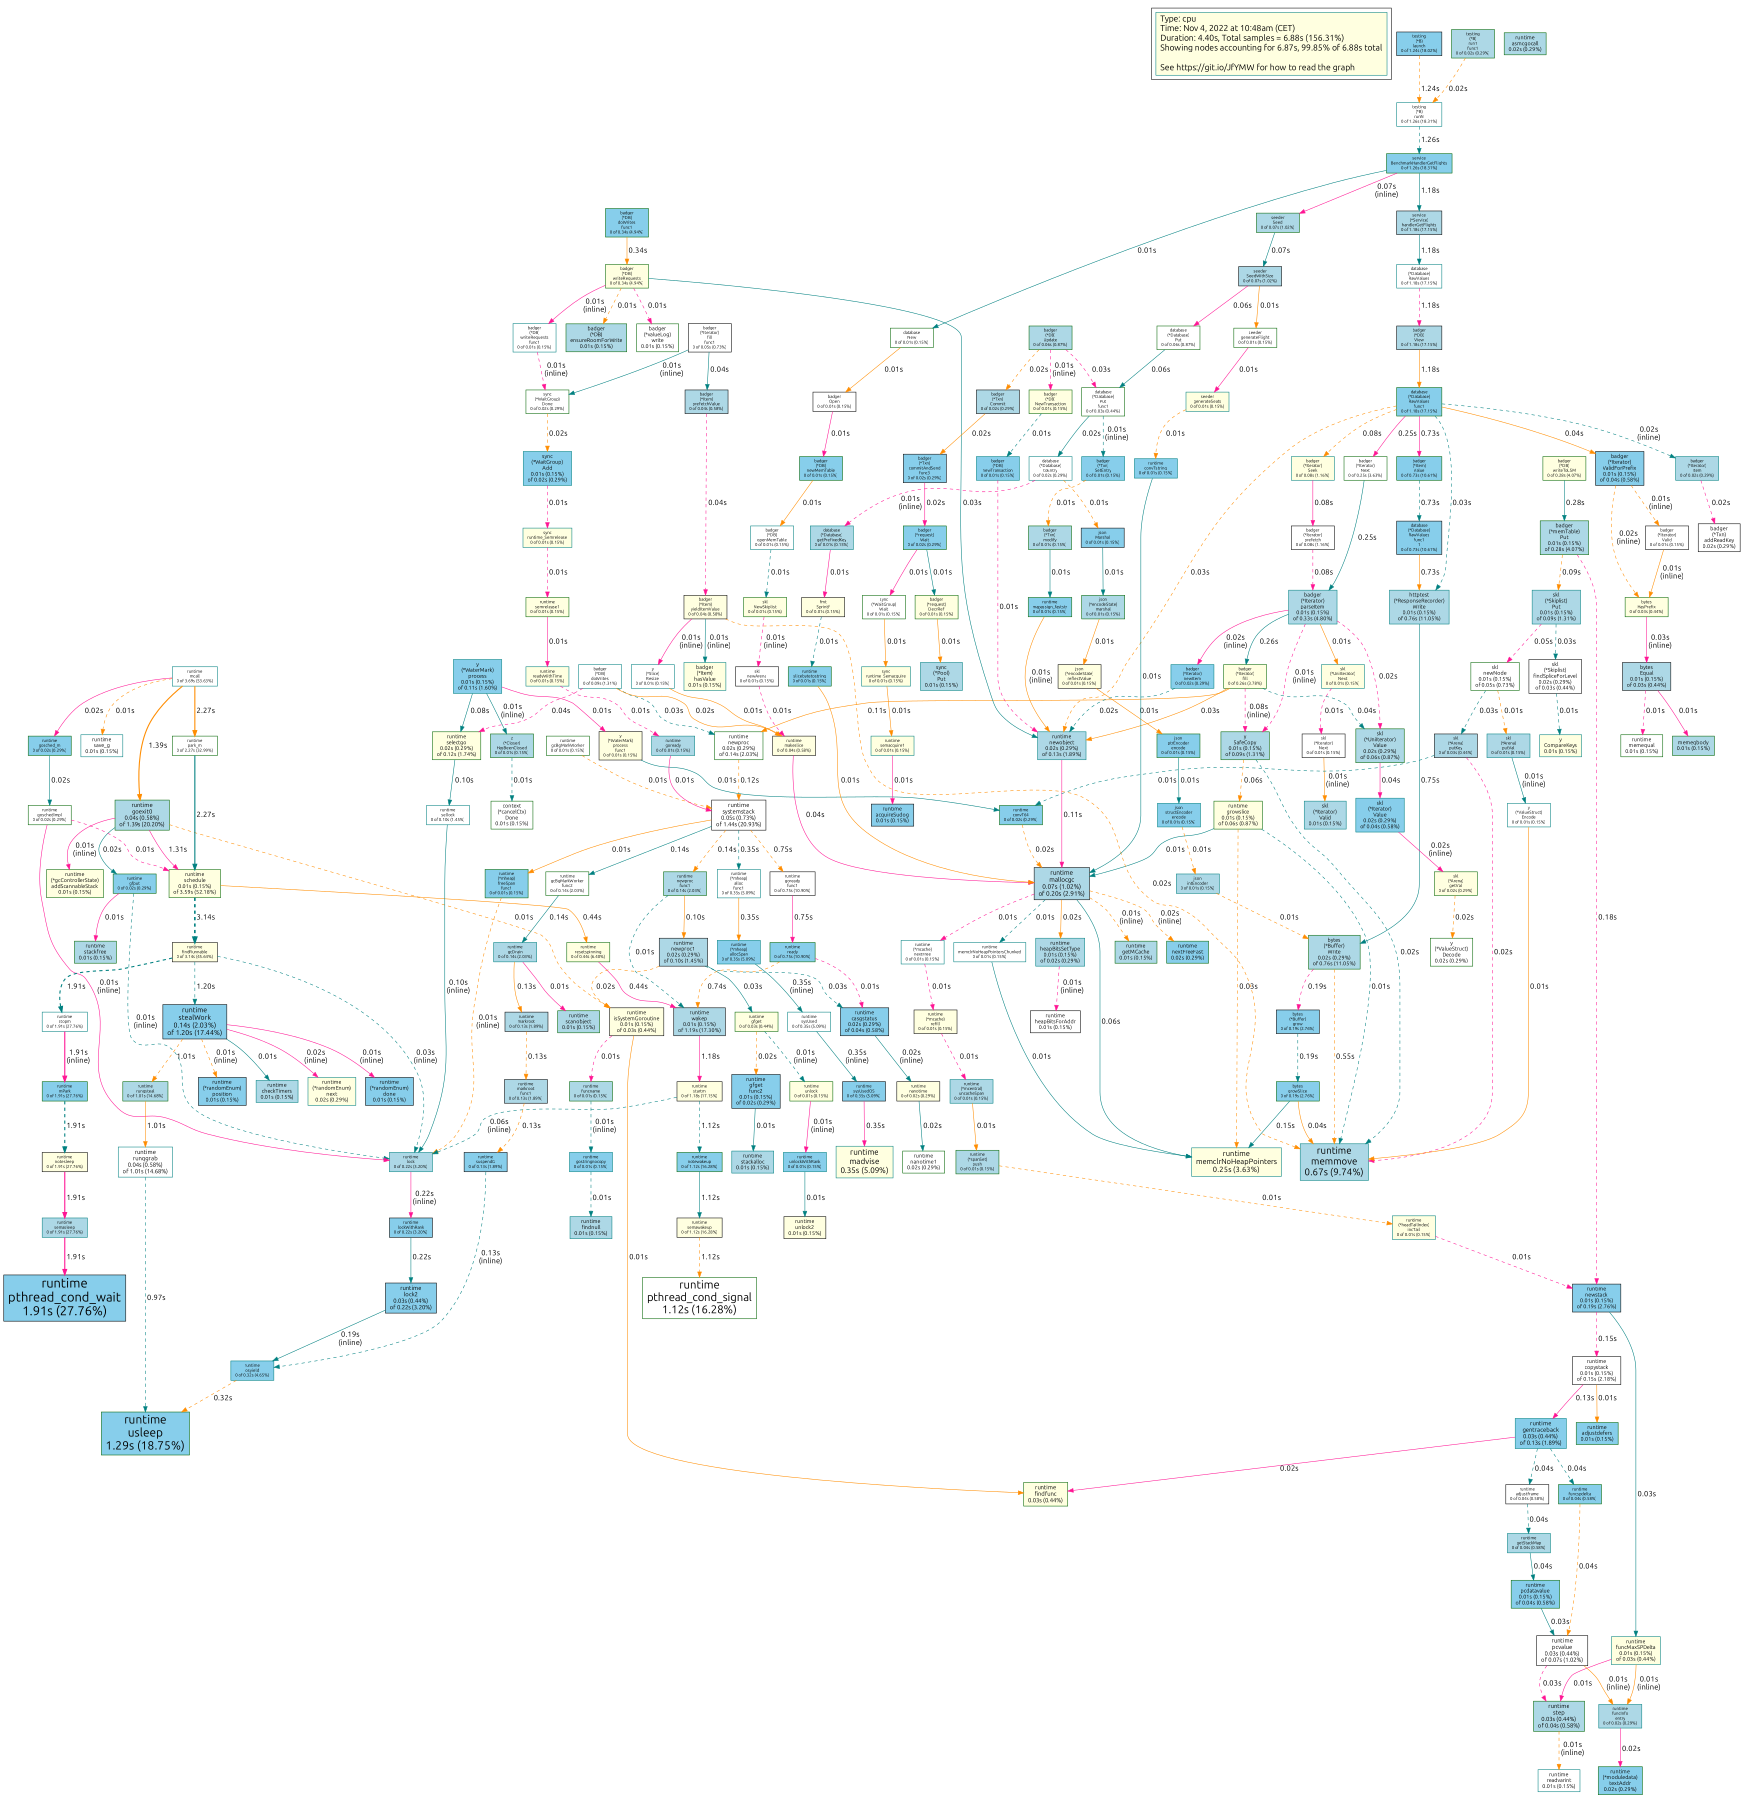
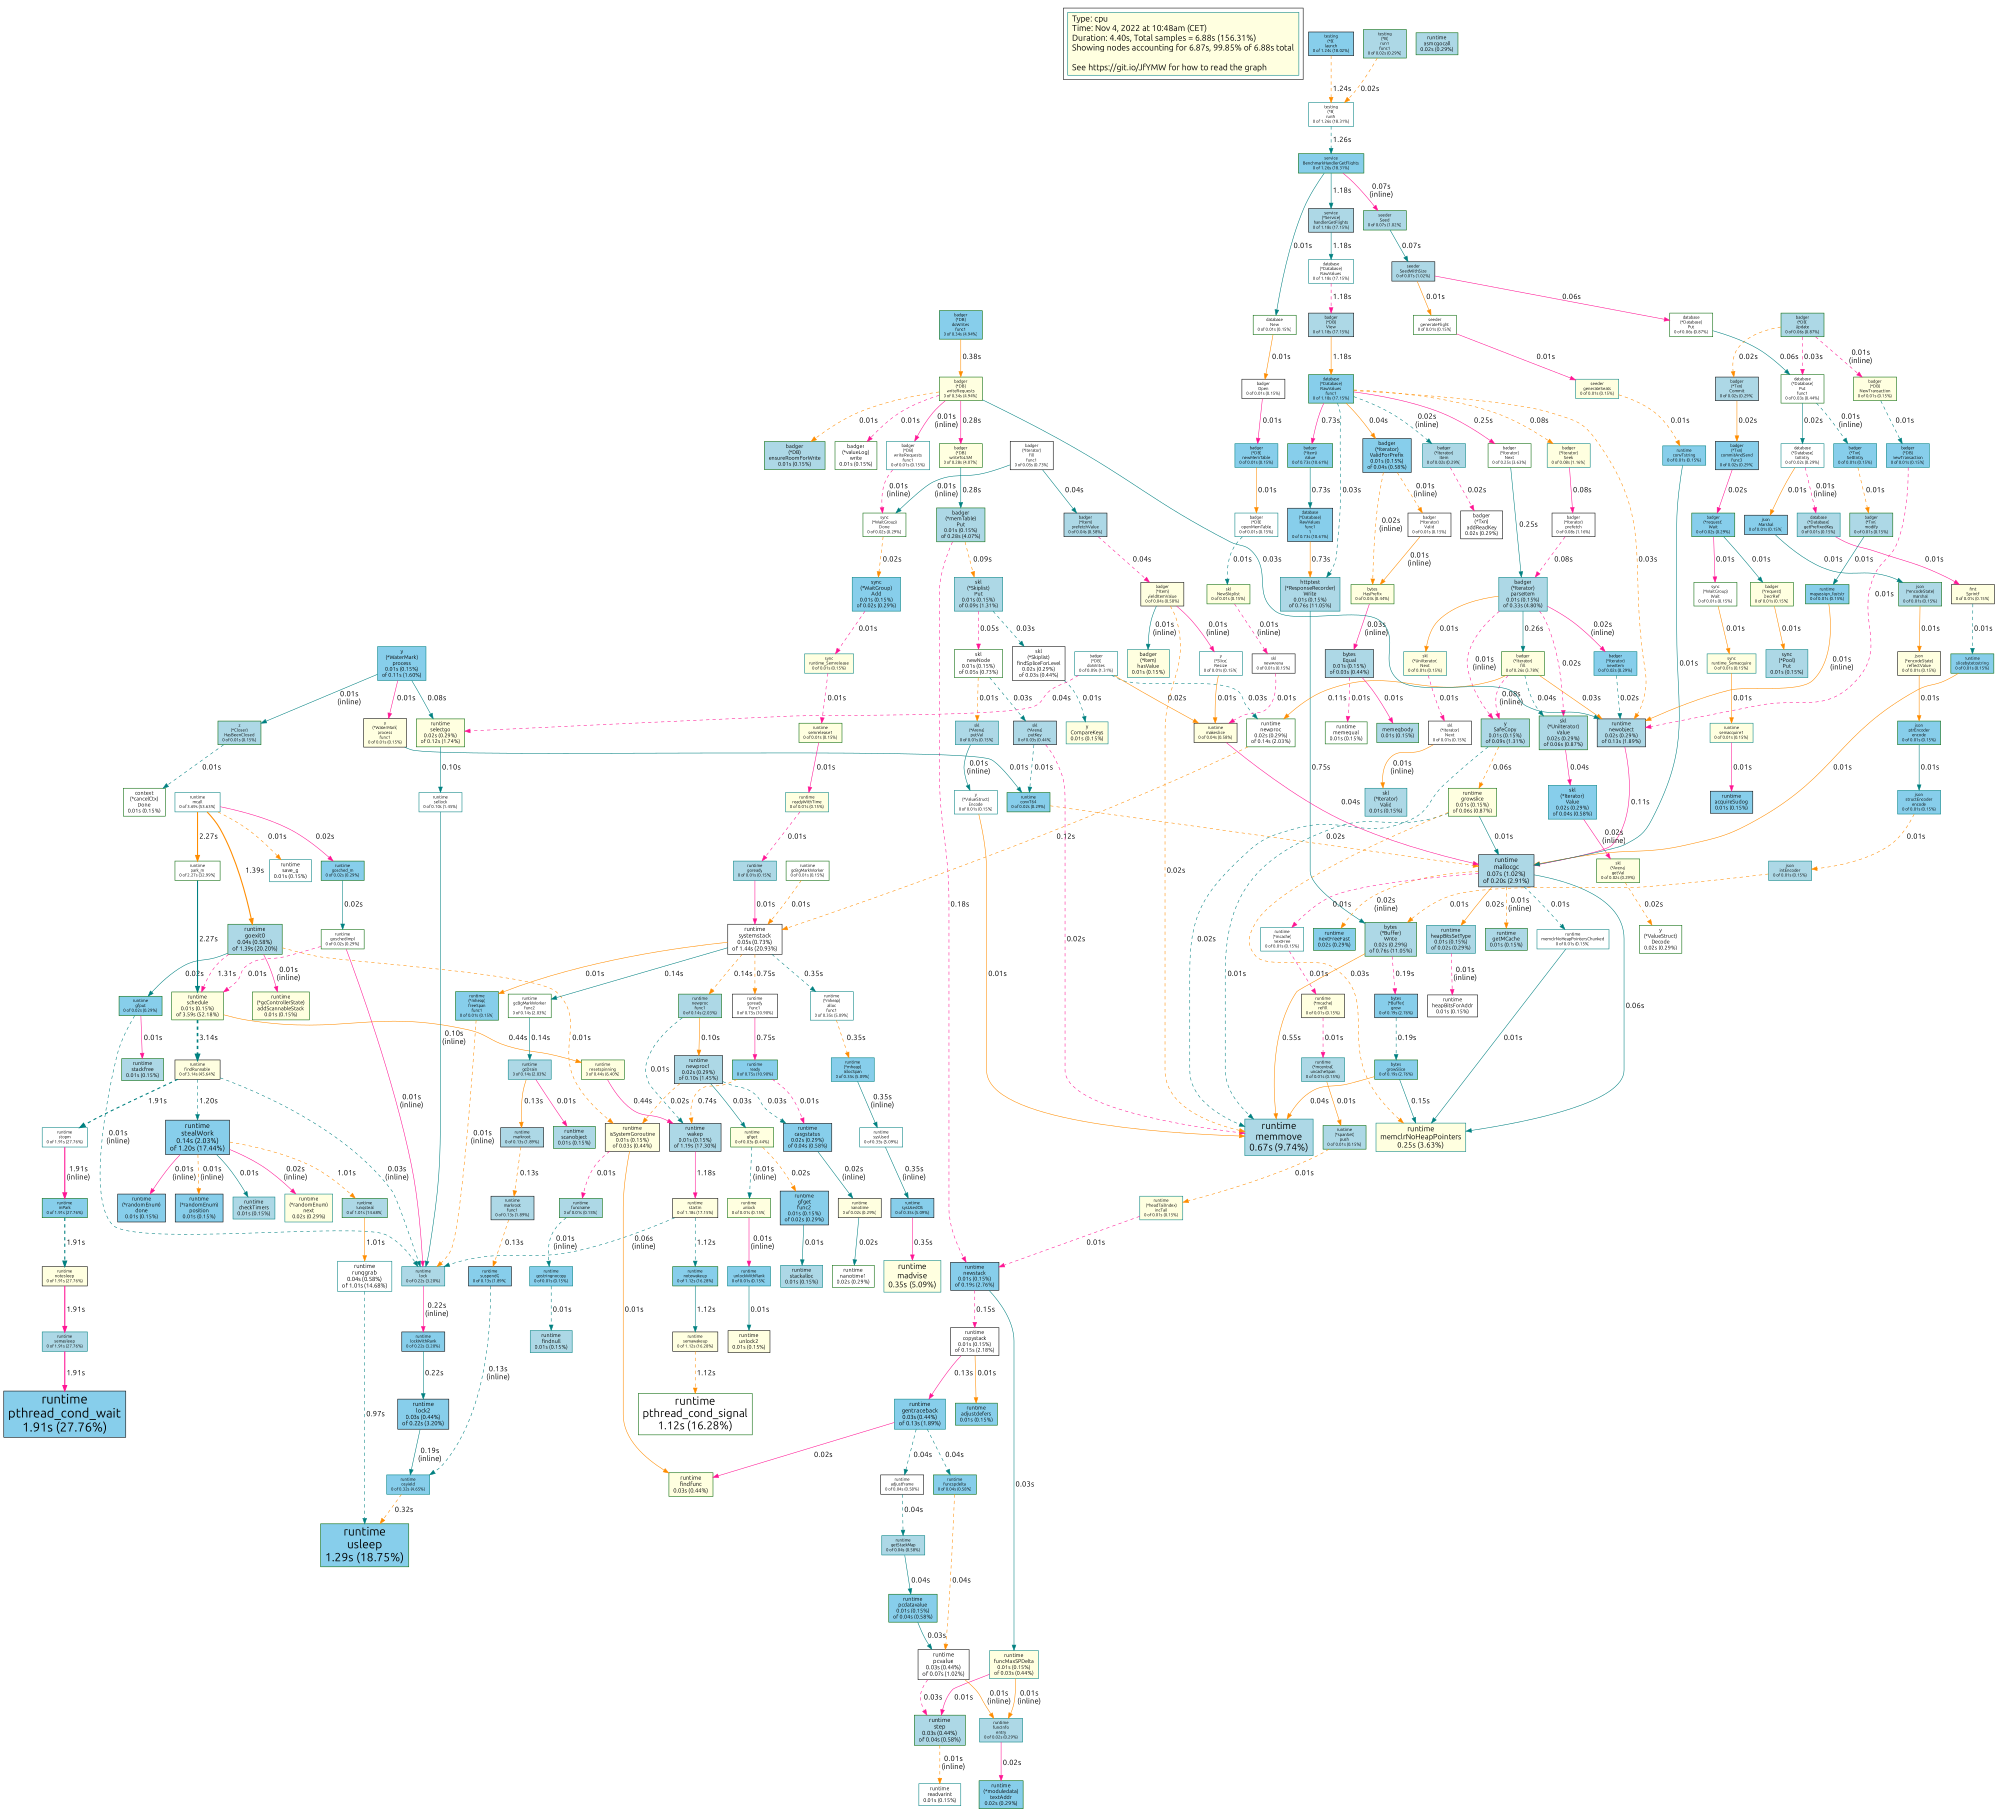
(637, 251) -> (971, 357)
none -> (961, 420)
(821, 468) -> (1256, 456)
(1419, 498) -> (1310, 485)
(1081, 500) -> (1783, 488)
(1062, 746) -> (1621, 733)
(160, 849) -> (214, 969)
(739, 916) -> (842, 1036)
(1334, 1054) -> (1286, 1013)
